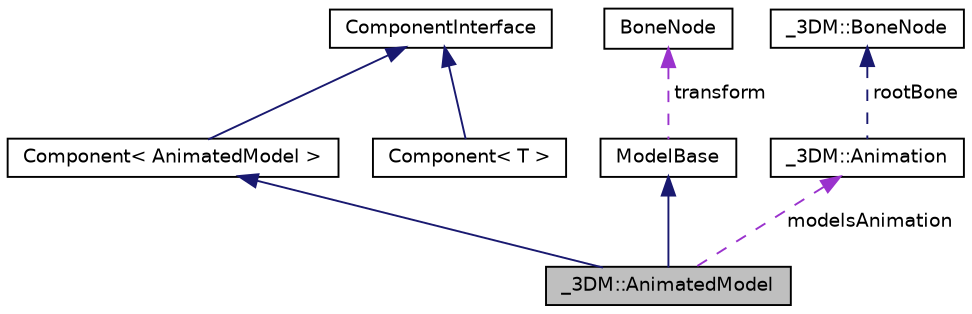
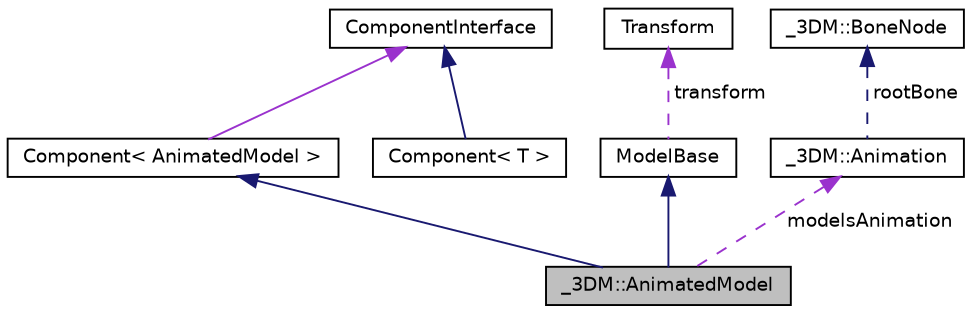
(668, 29) -> (668, 29)
(298, 97) -> (298, 97)
